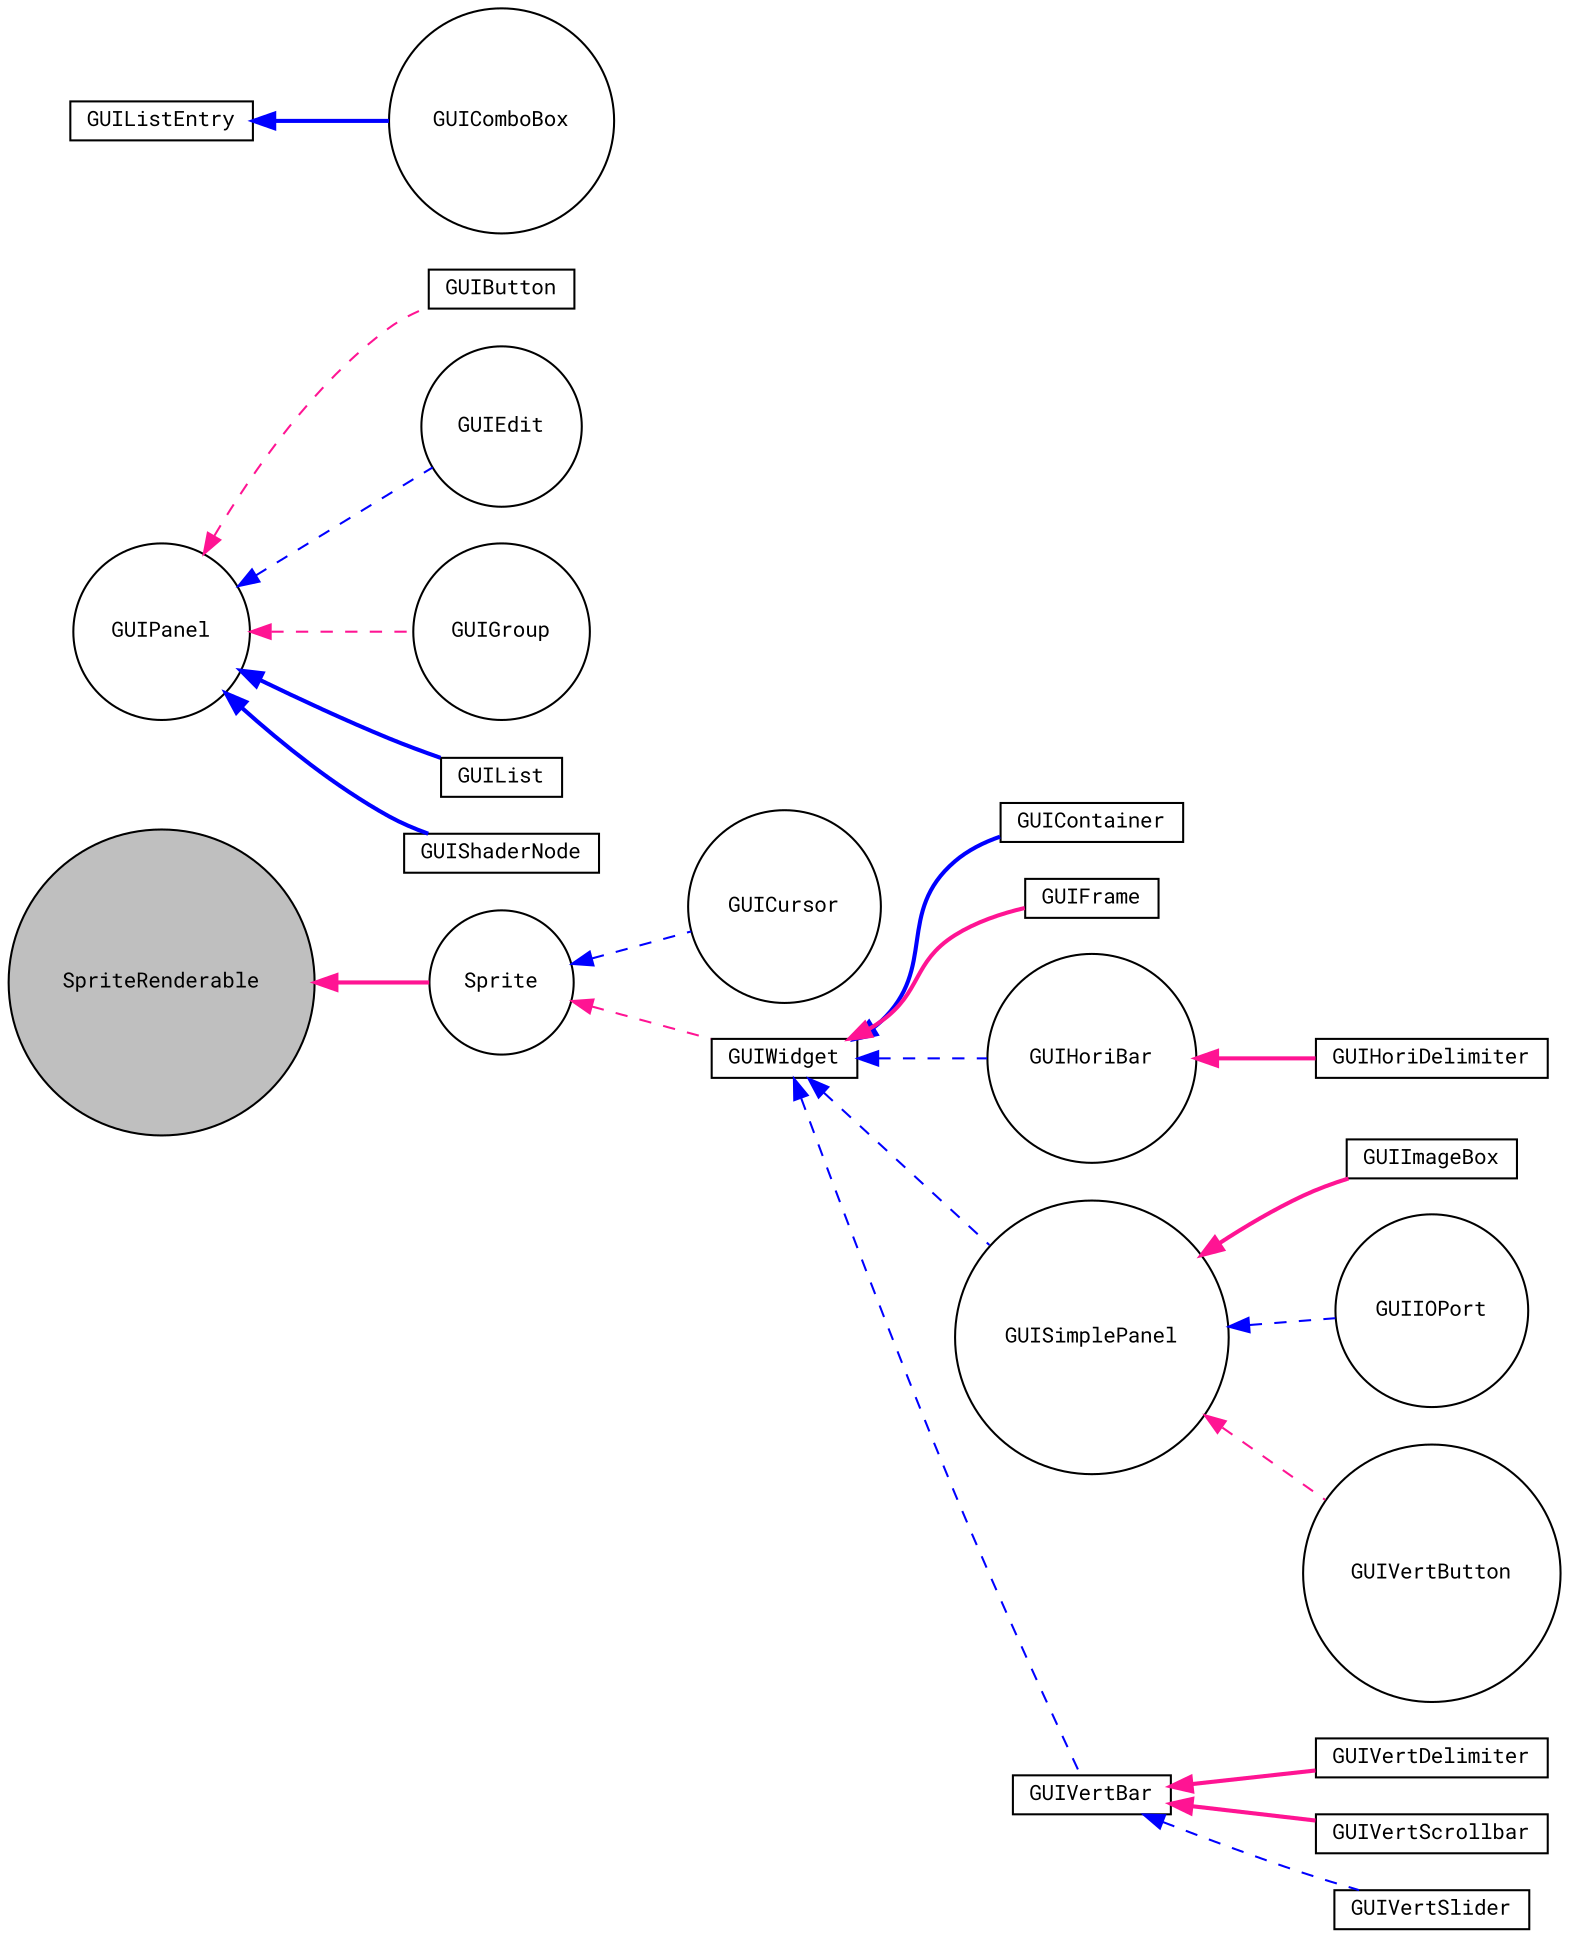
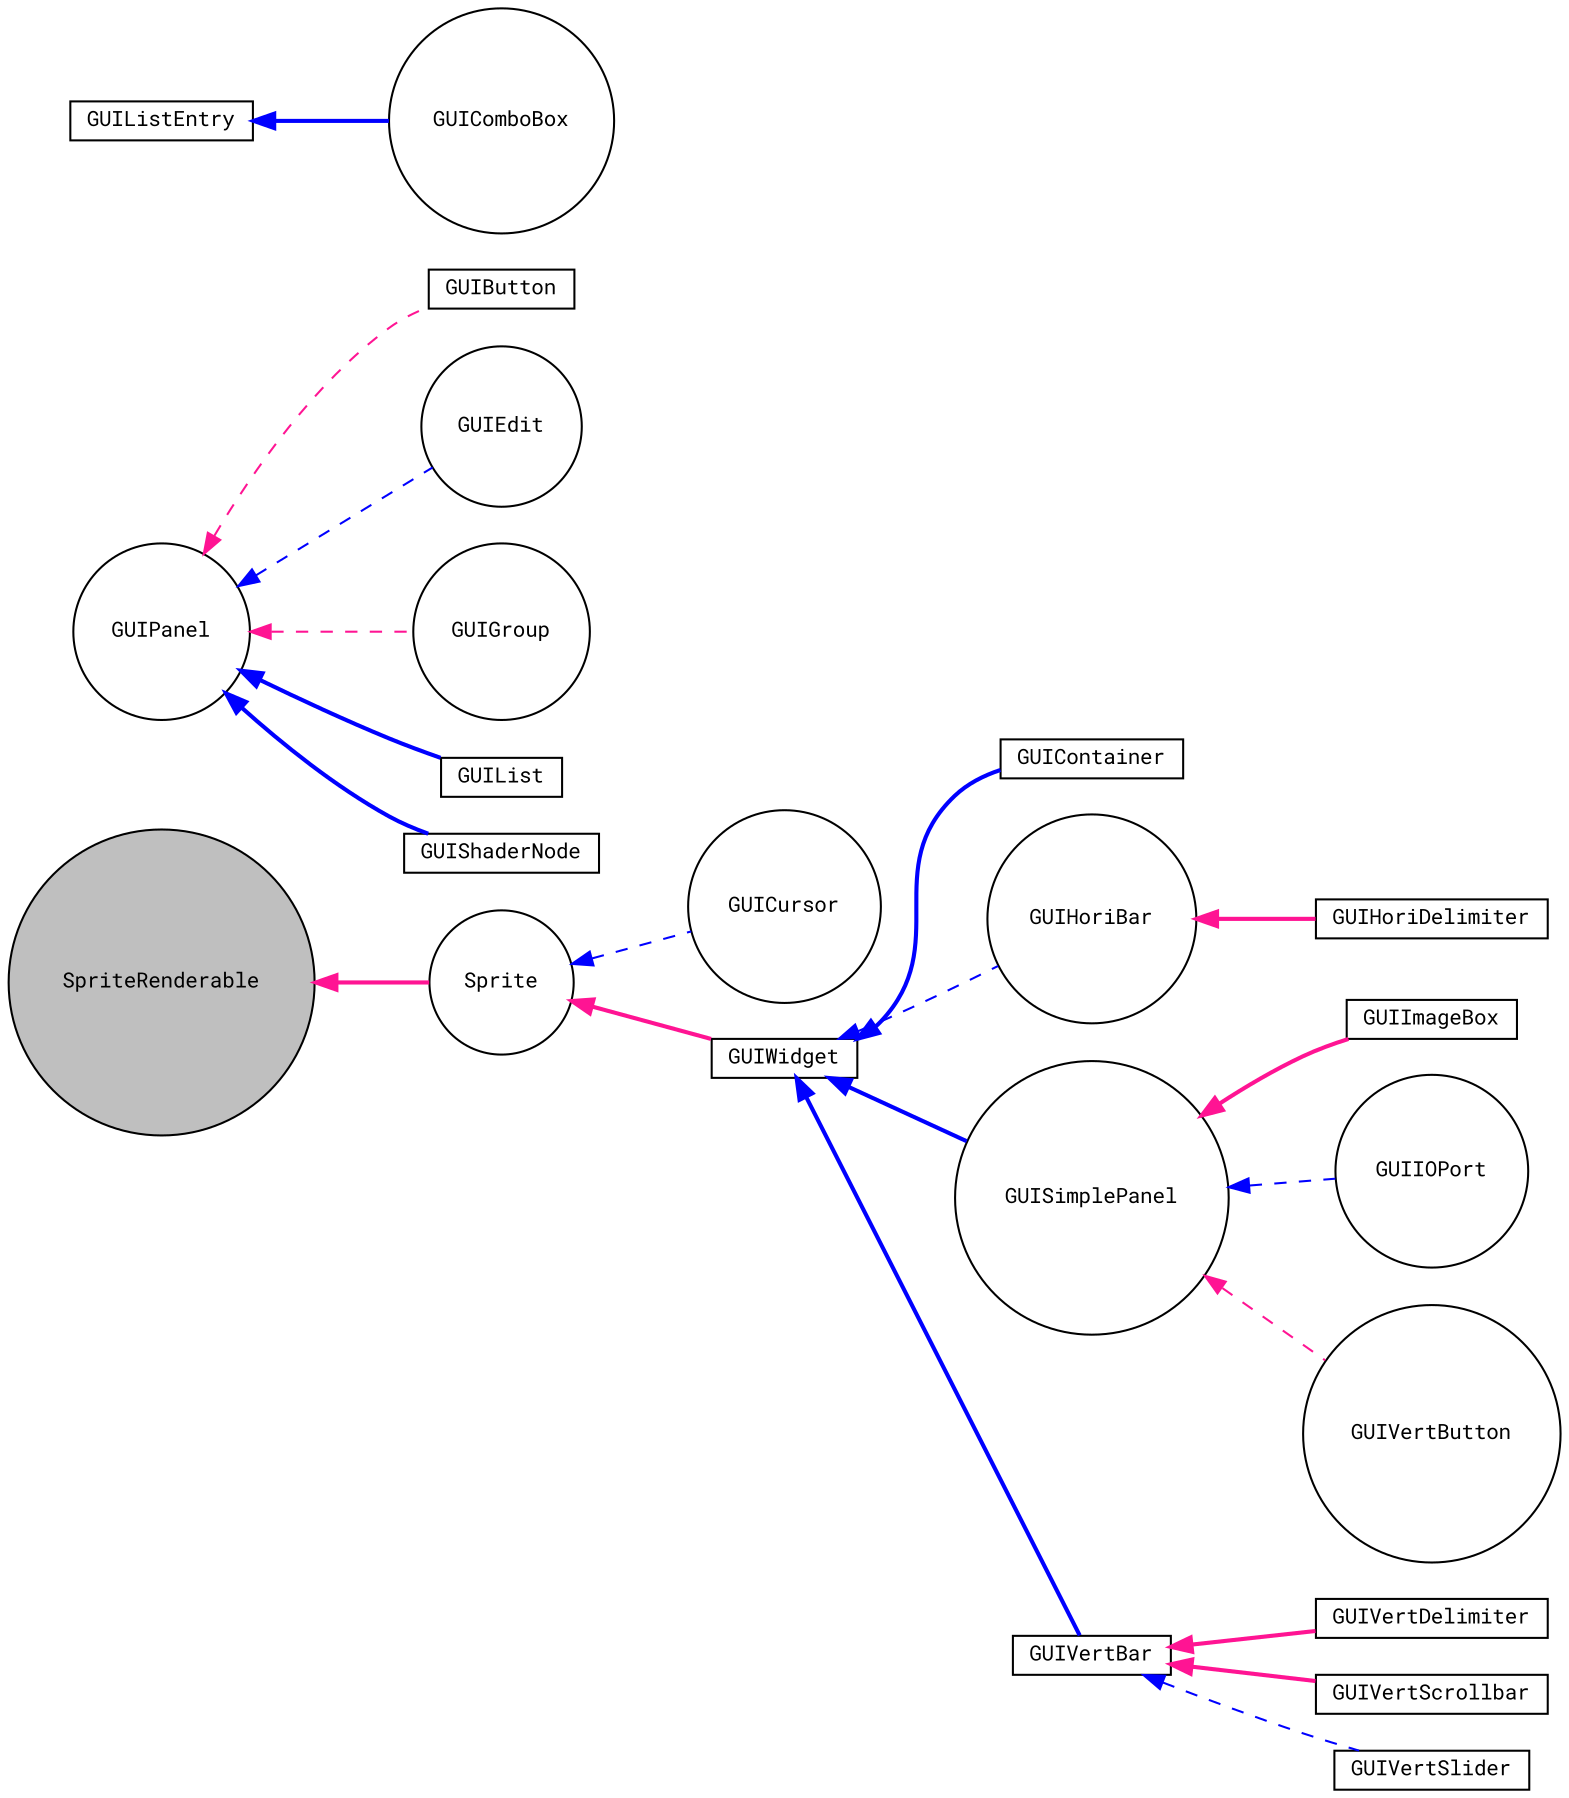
(1092, 898) -> none
(651, 1023) -> (651, 1023)
(907, 1169) -> (907, 1114)
(933, 1440) -> (943, 1366)
